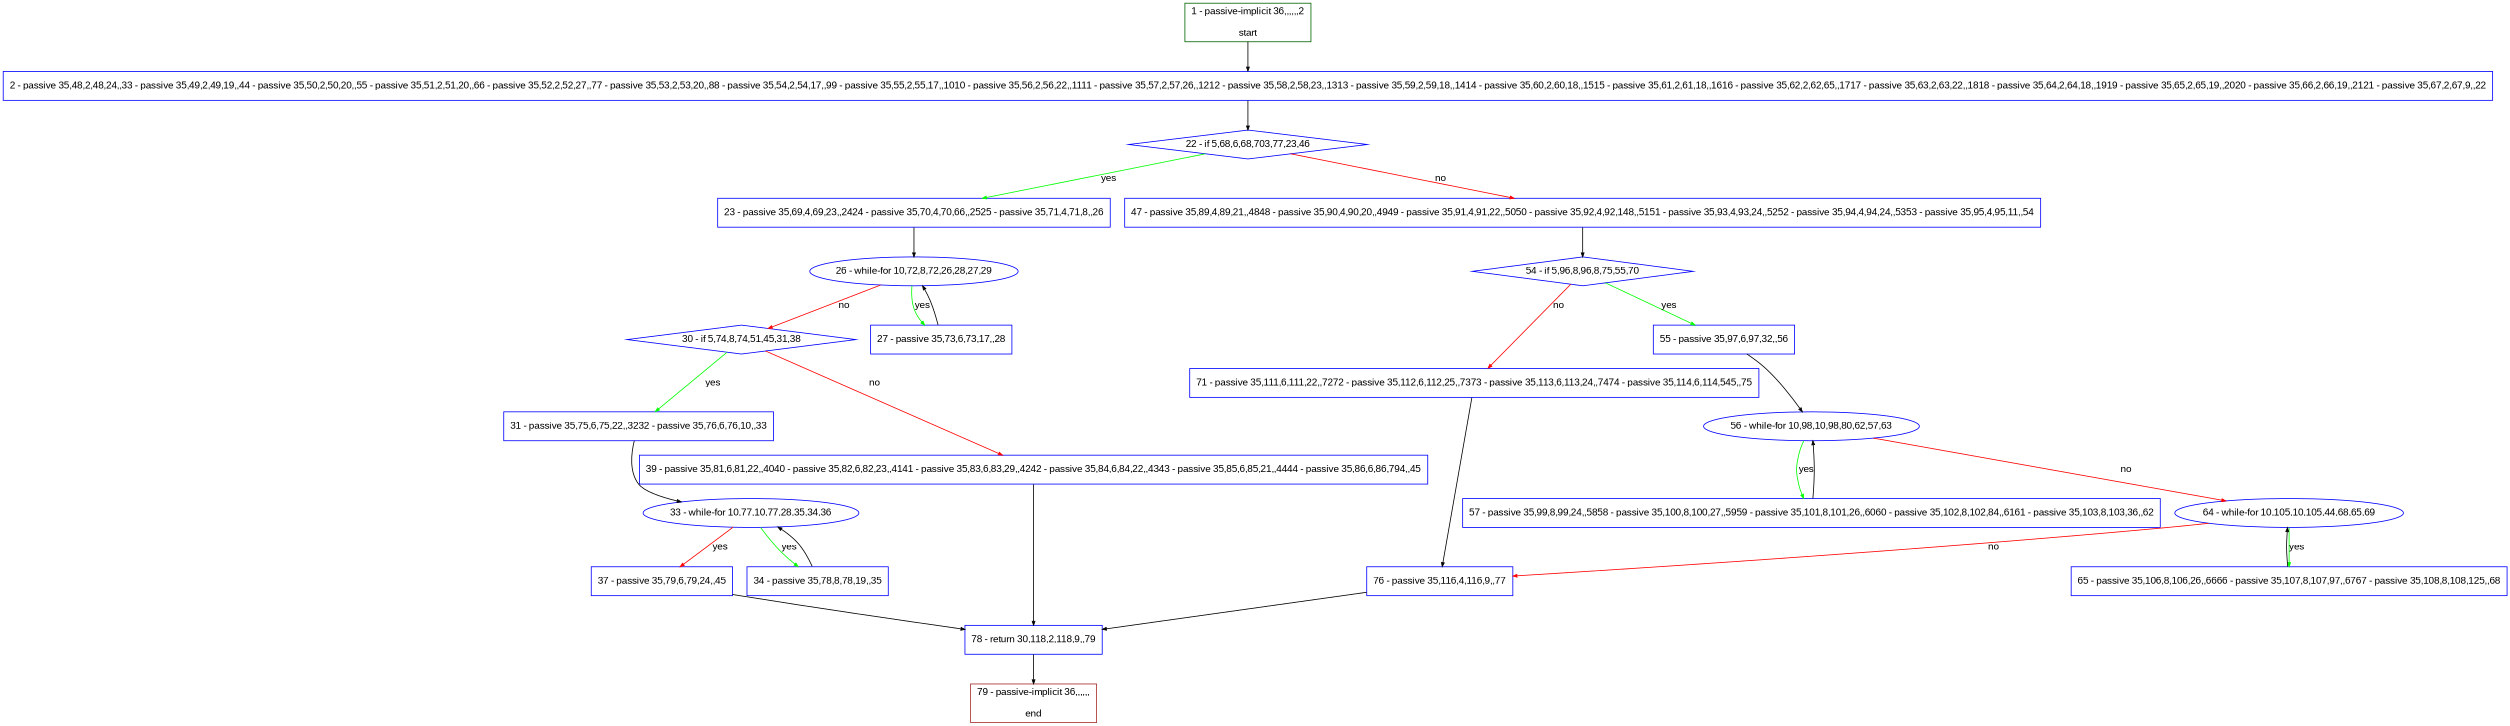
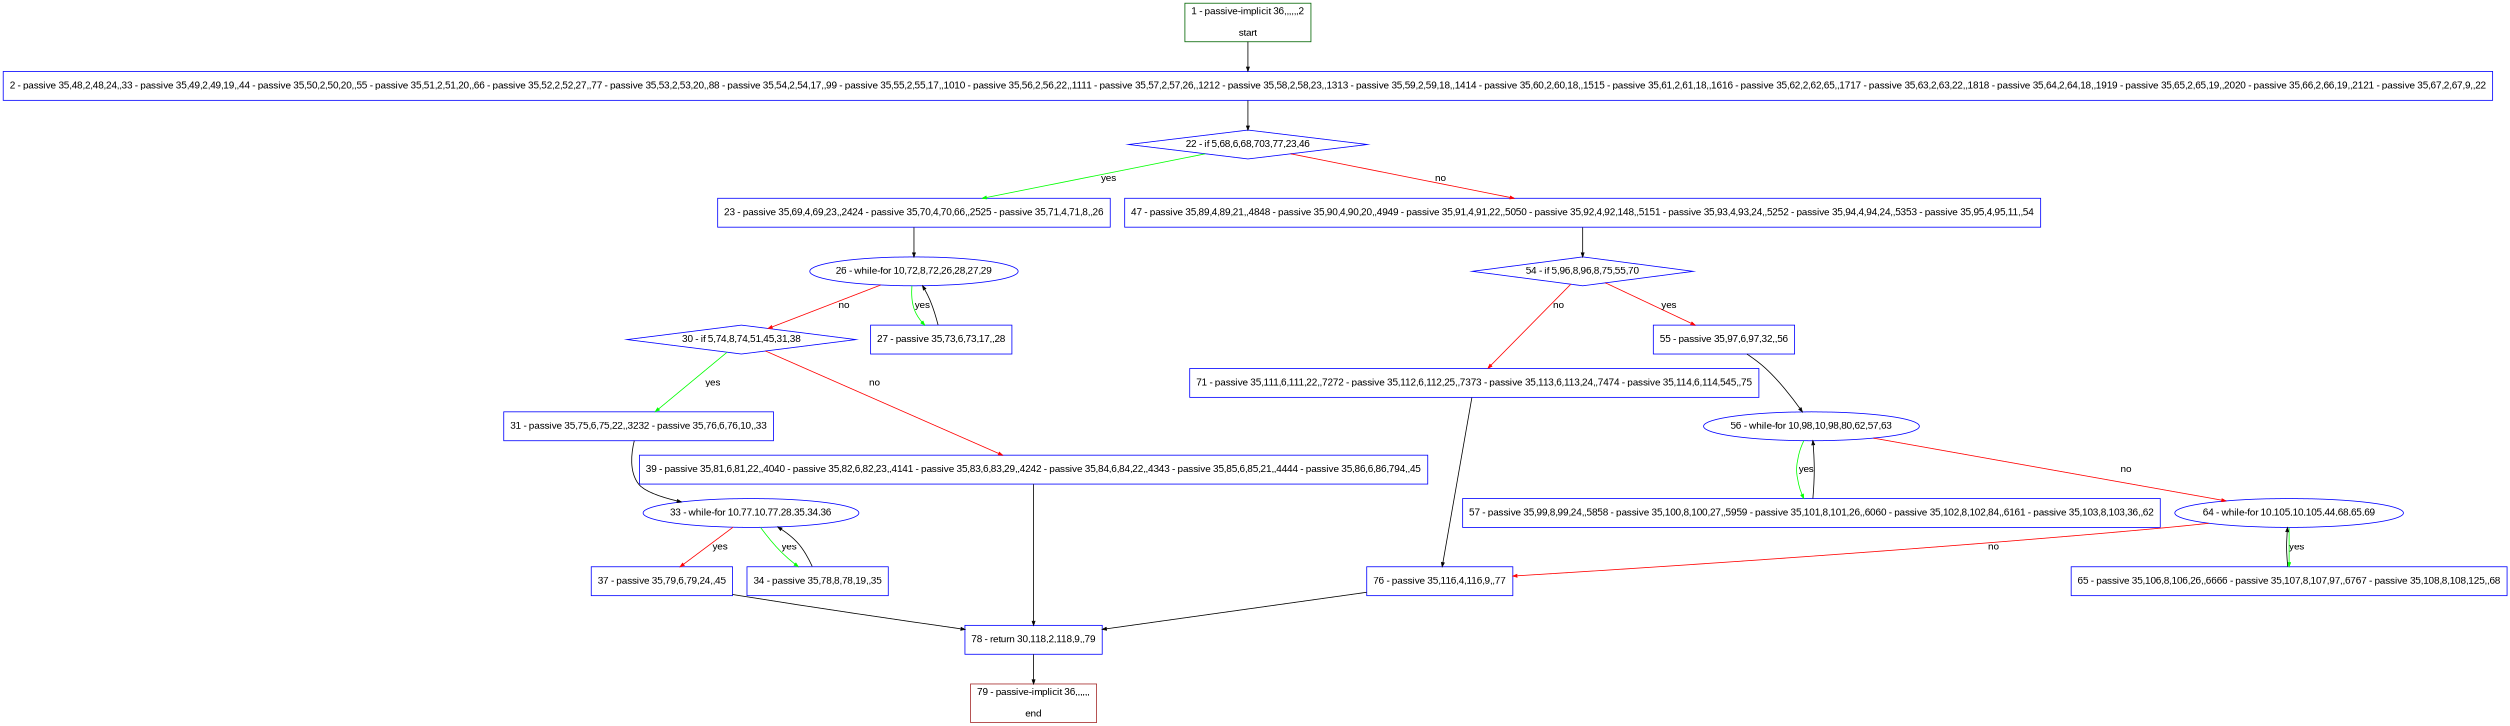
(1648, 303) -> (1648, 303)
